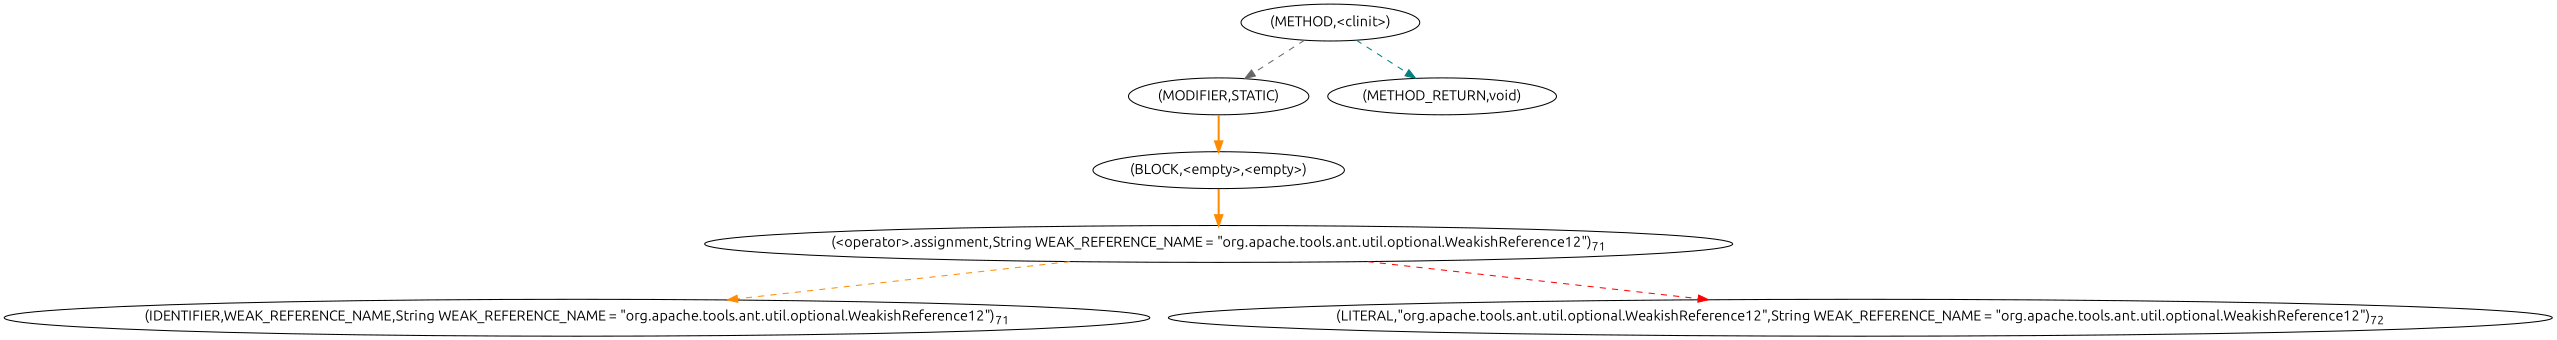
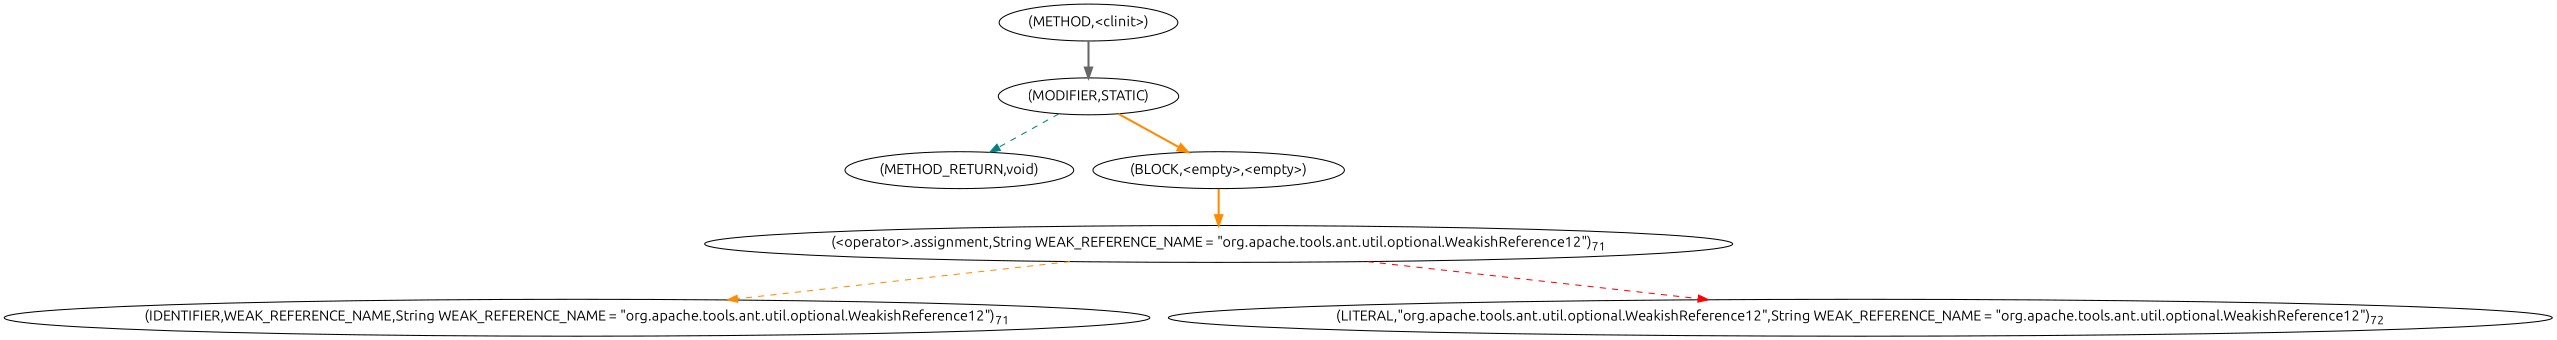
(1382, 56) -> (1029, 131)
(1279, 57) -> (1089, 54)
